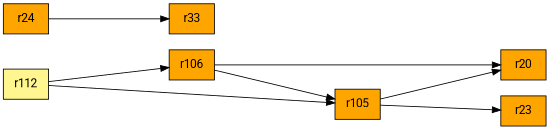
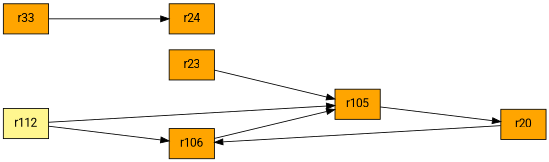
(105, 19) -> (105, 19)
(353, 65) -> (362, 134)
(436, 107) -> (271, 84)
